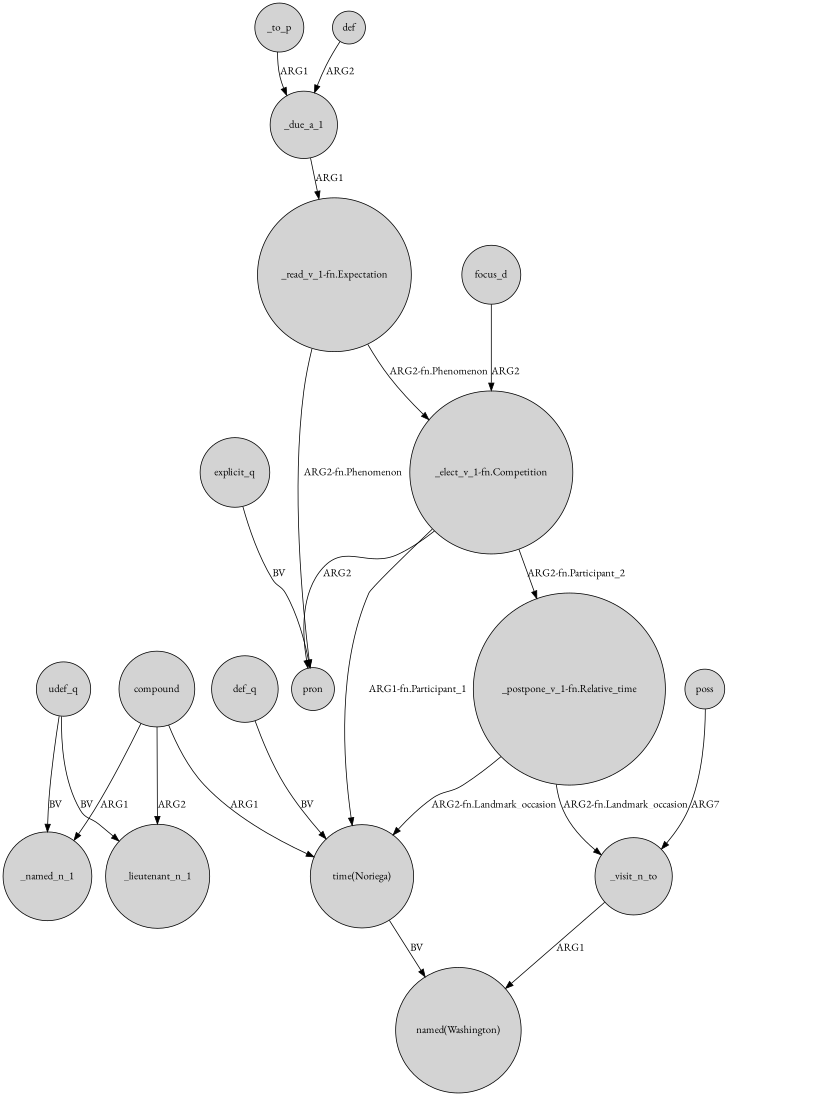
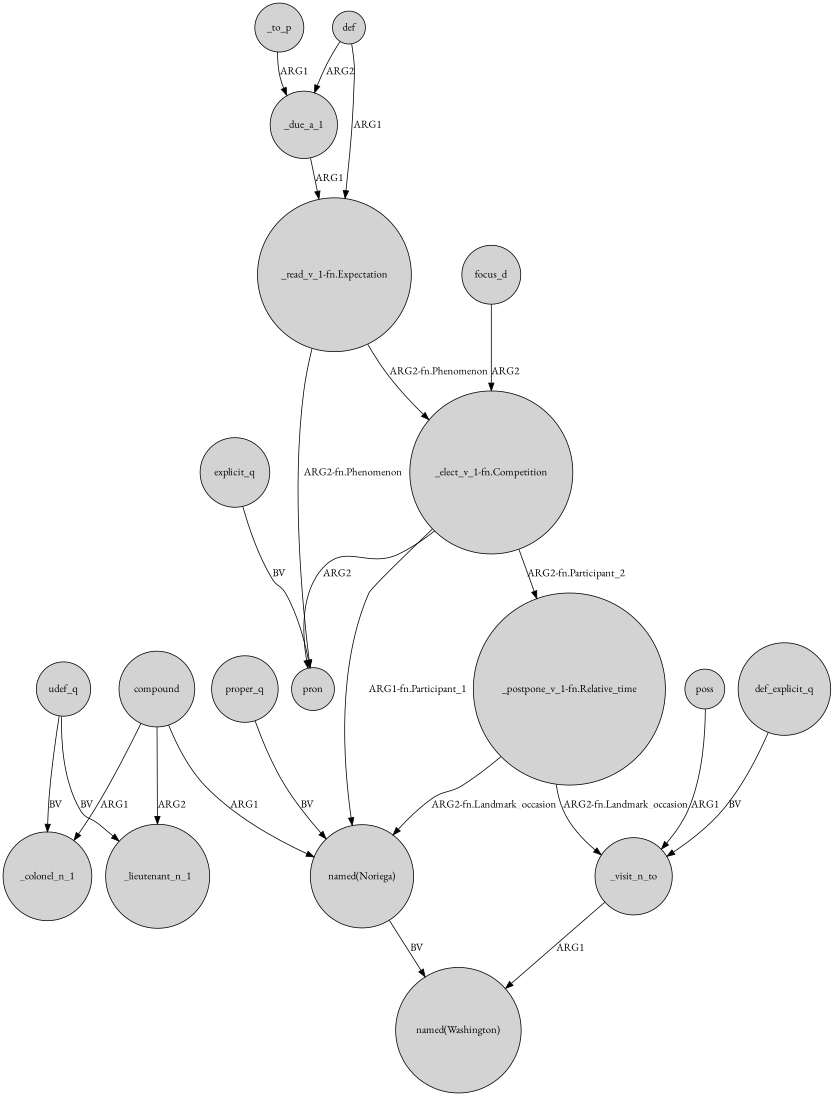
none -> (353, 117)
(245, 689) -> (245, 689)
none -> (784, 689)
(705, 805) -> (705, 805)
(47, 876) -> (47, 876)
(362, 876) -> (362, 876)
